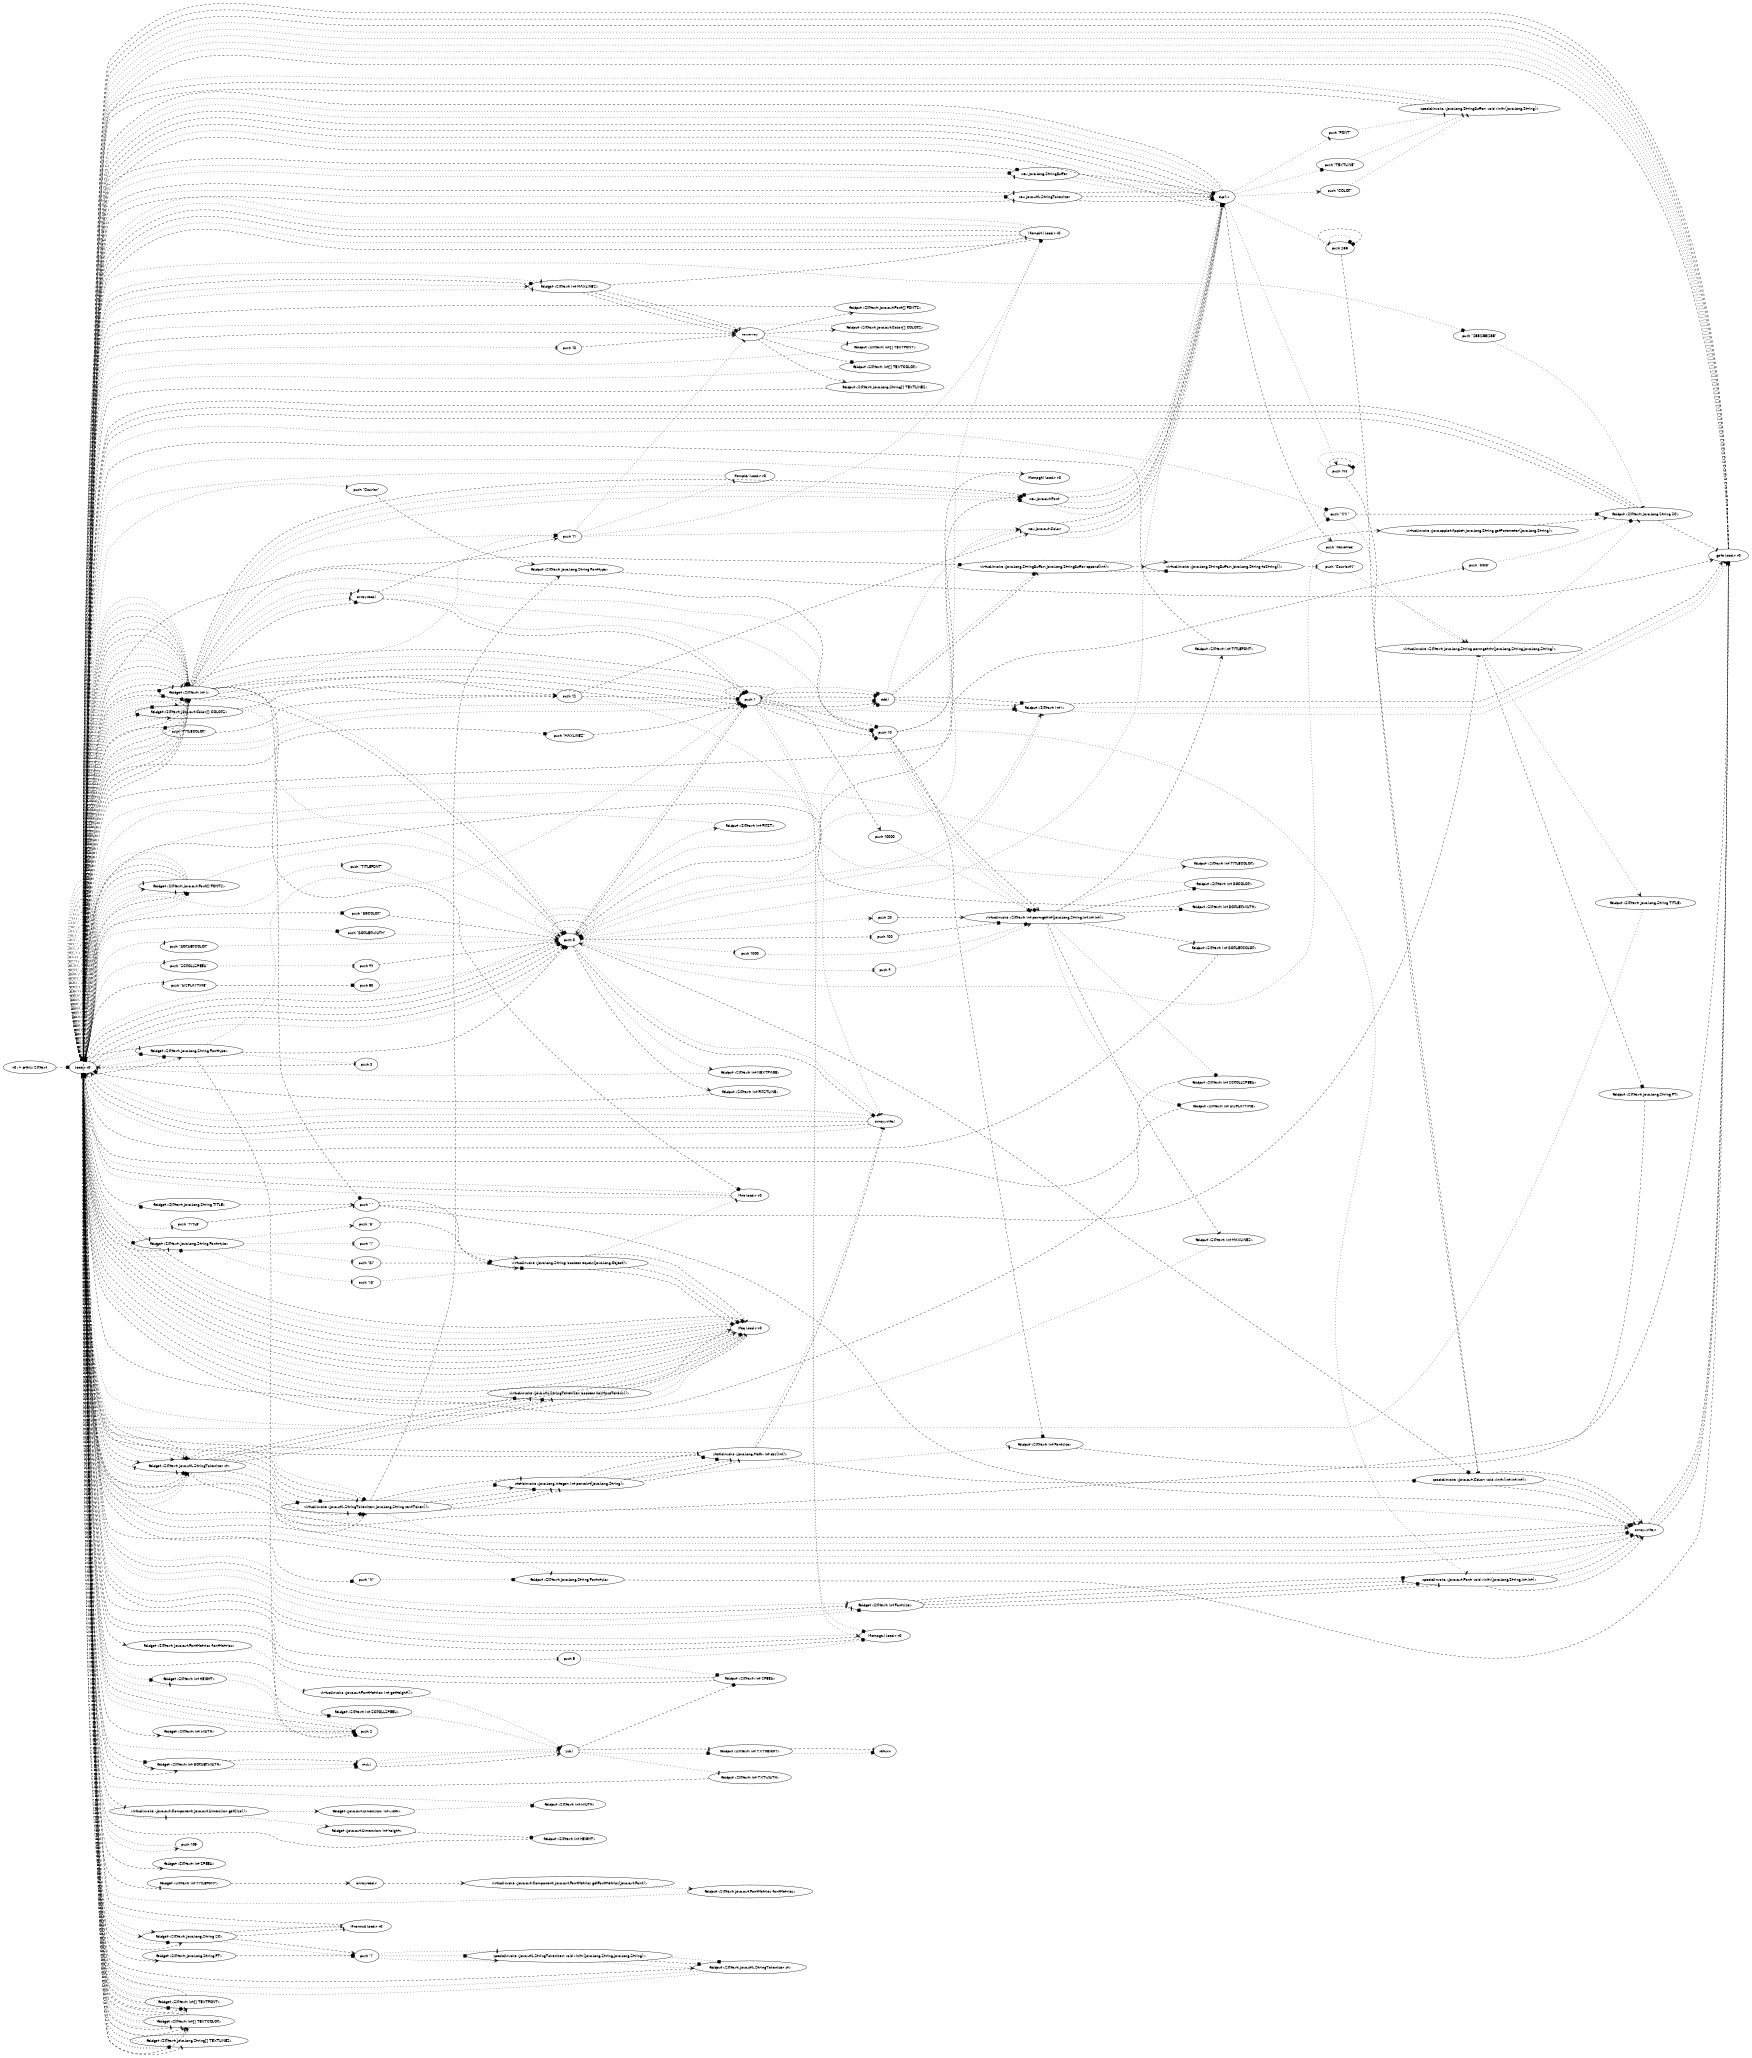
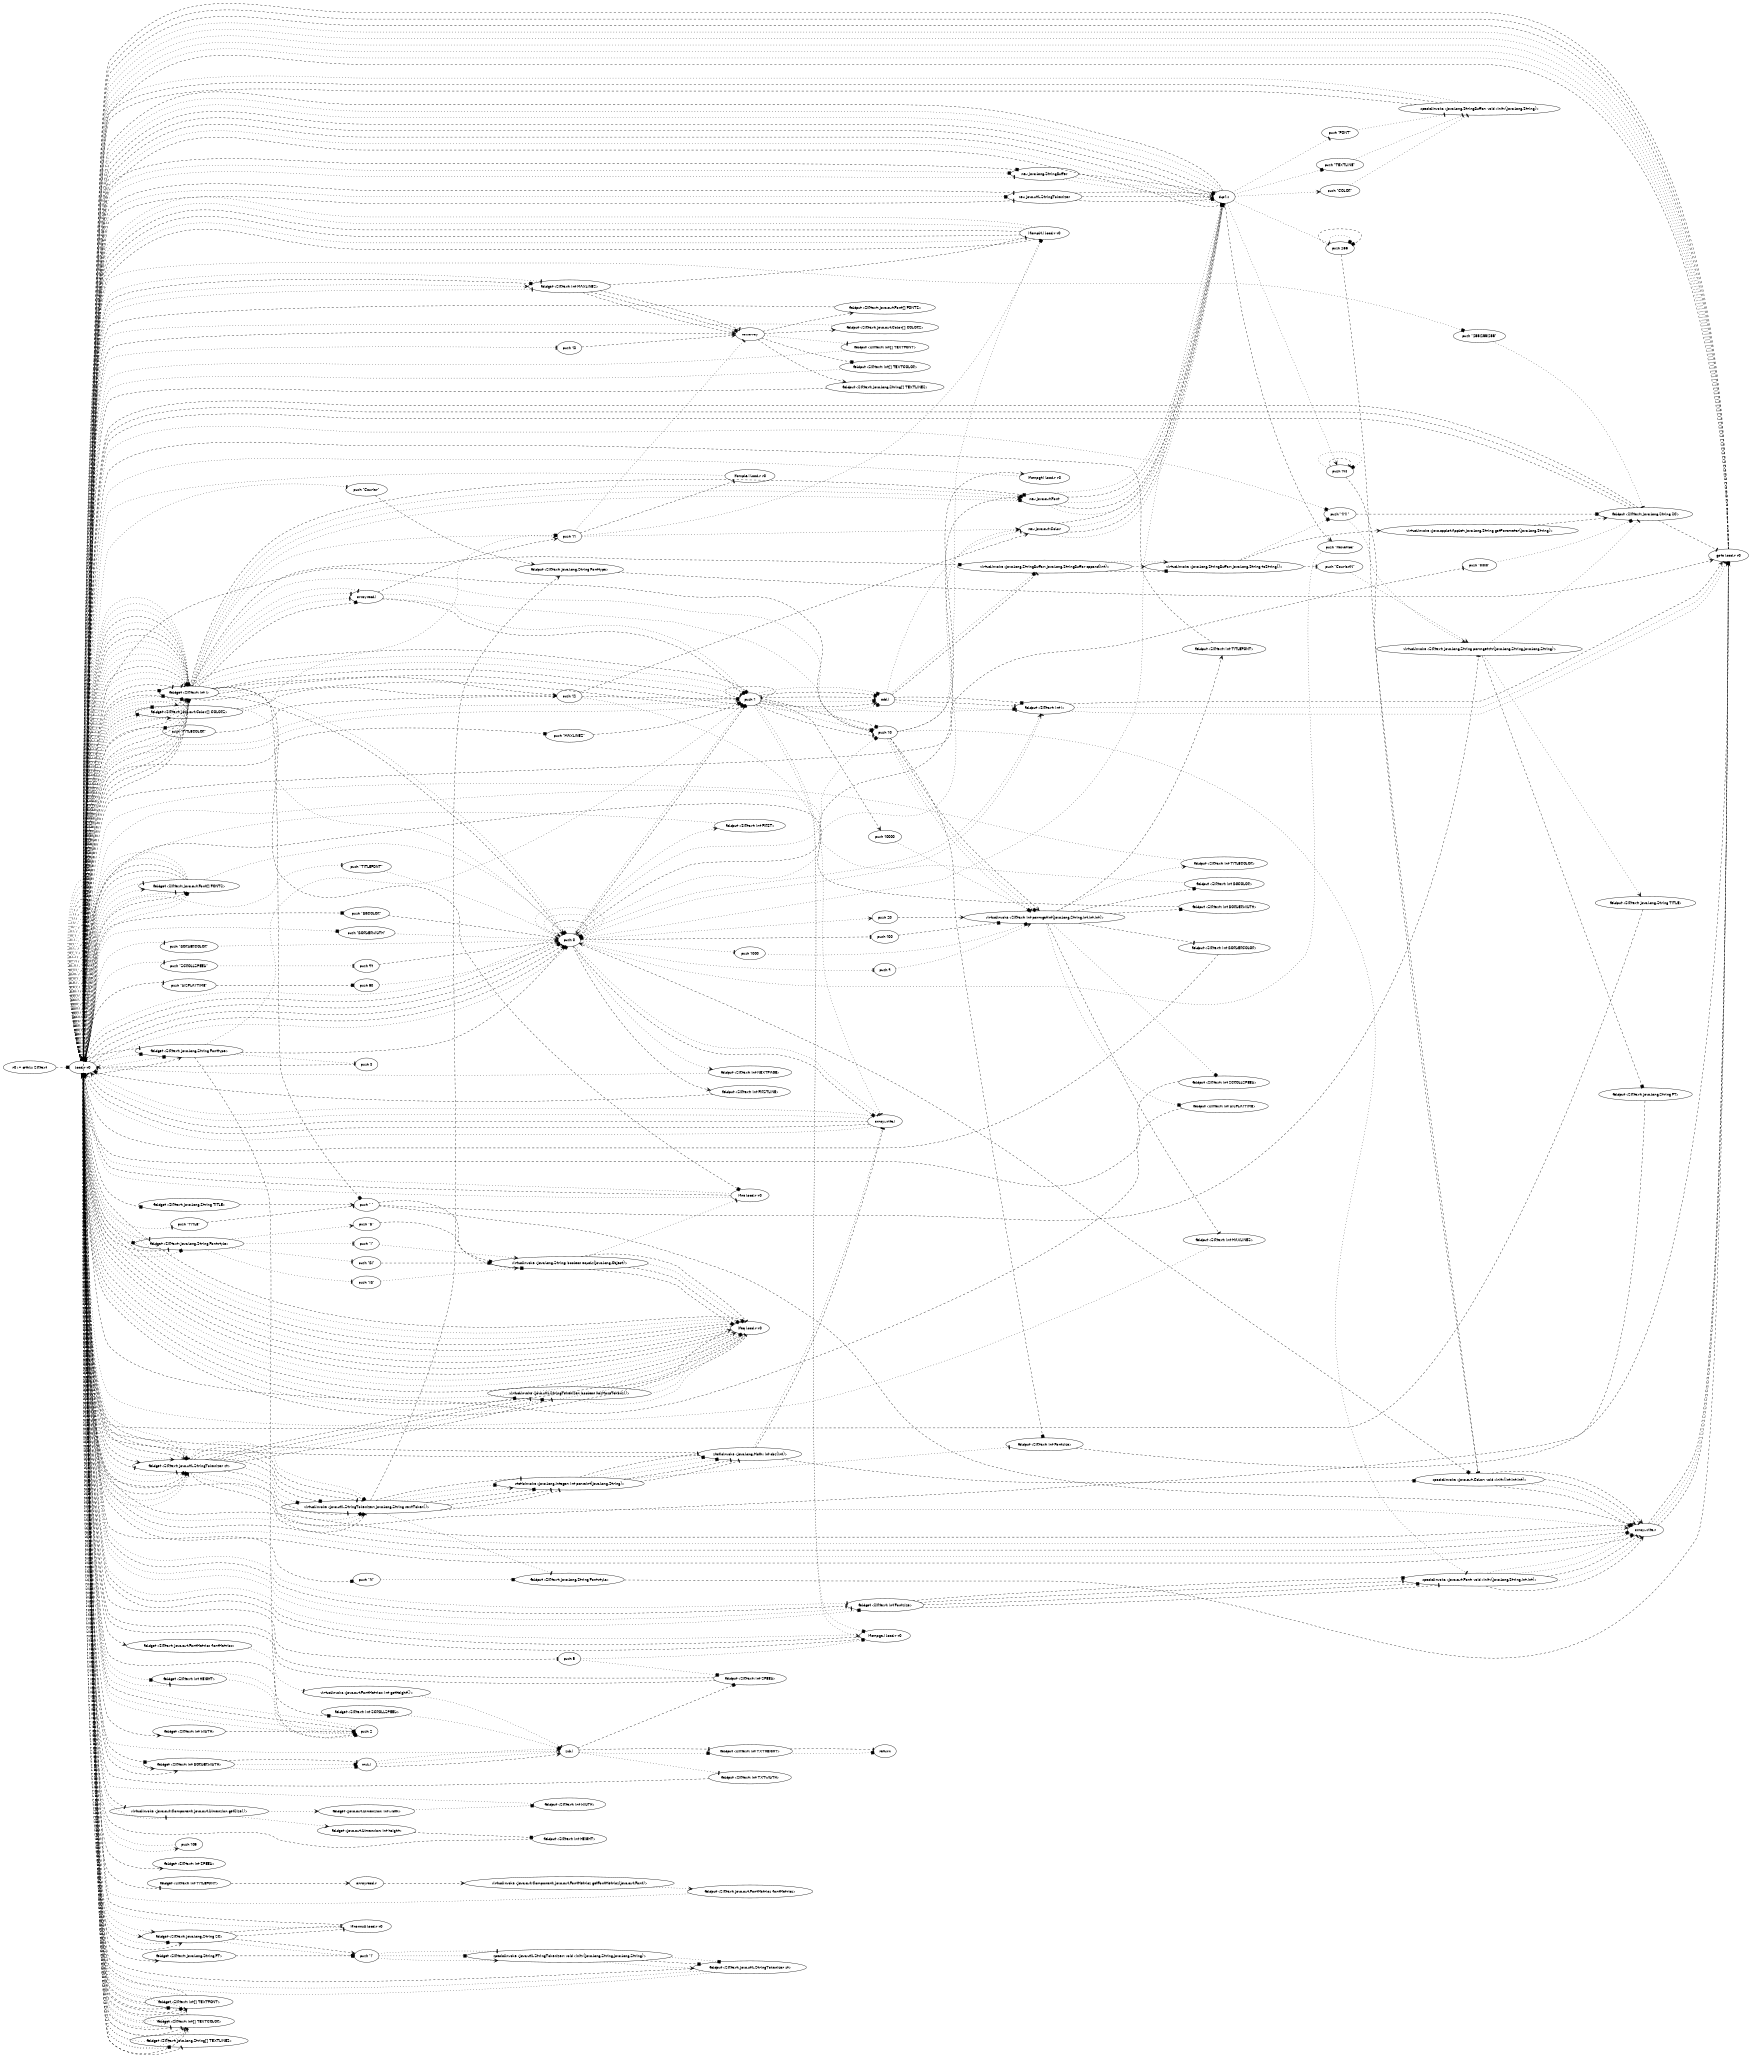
(656, 507) -> (656, 507)
(858, 1428) -> (858, 1428)
